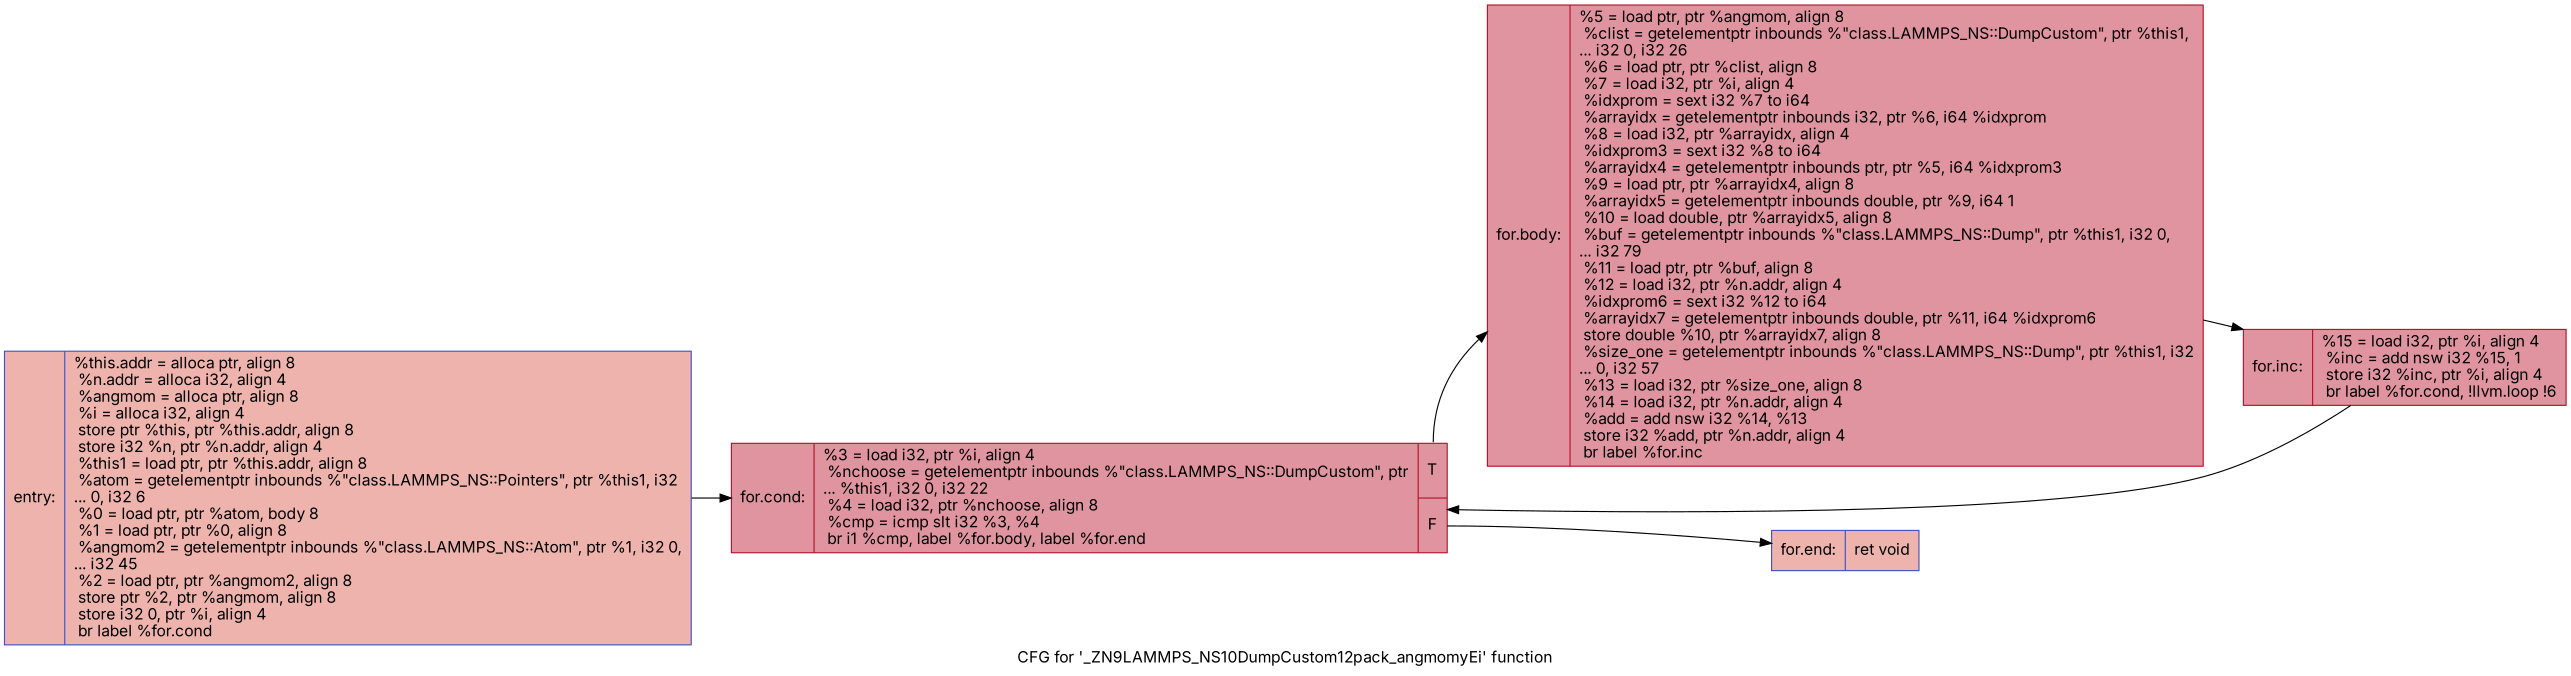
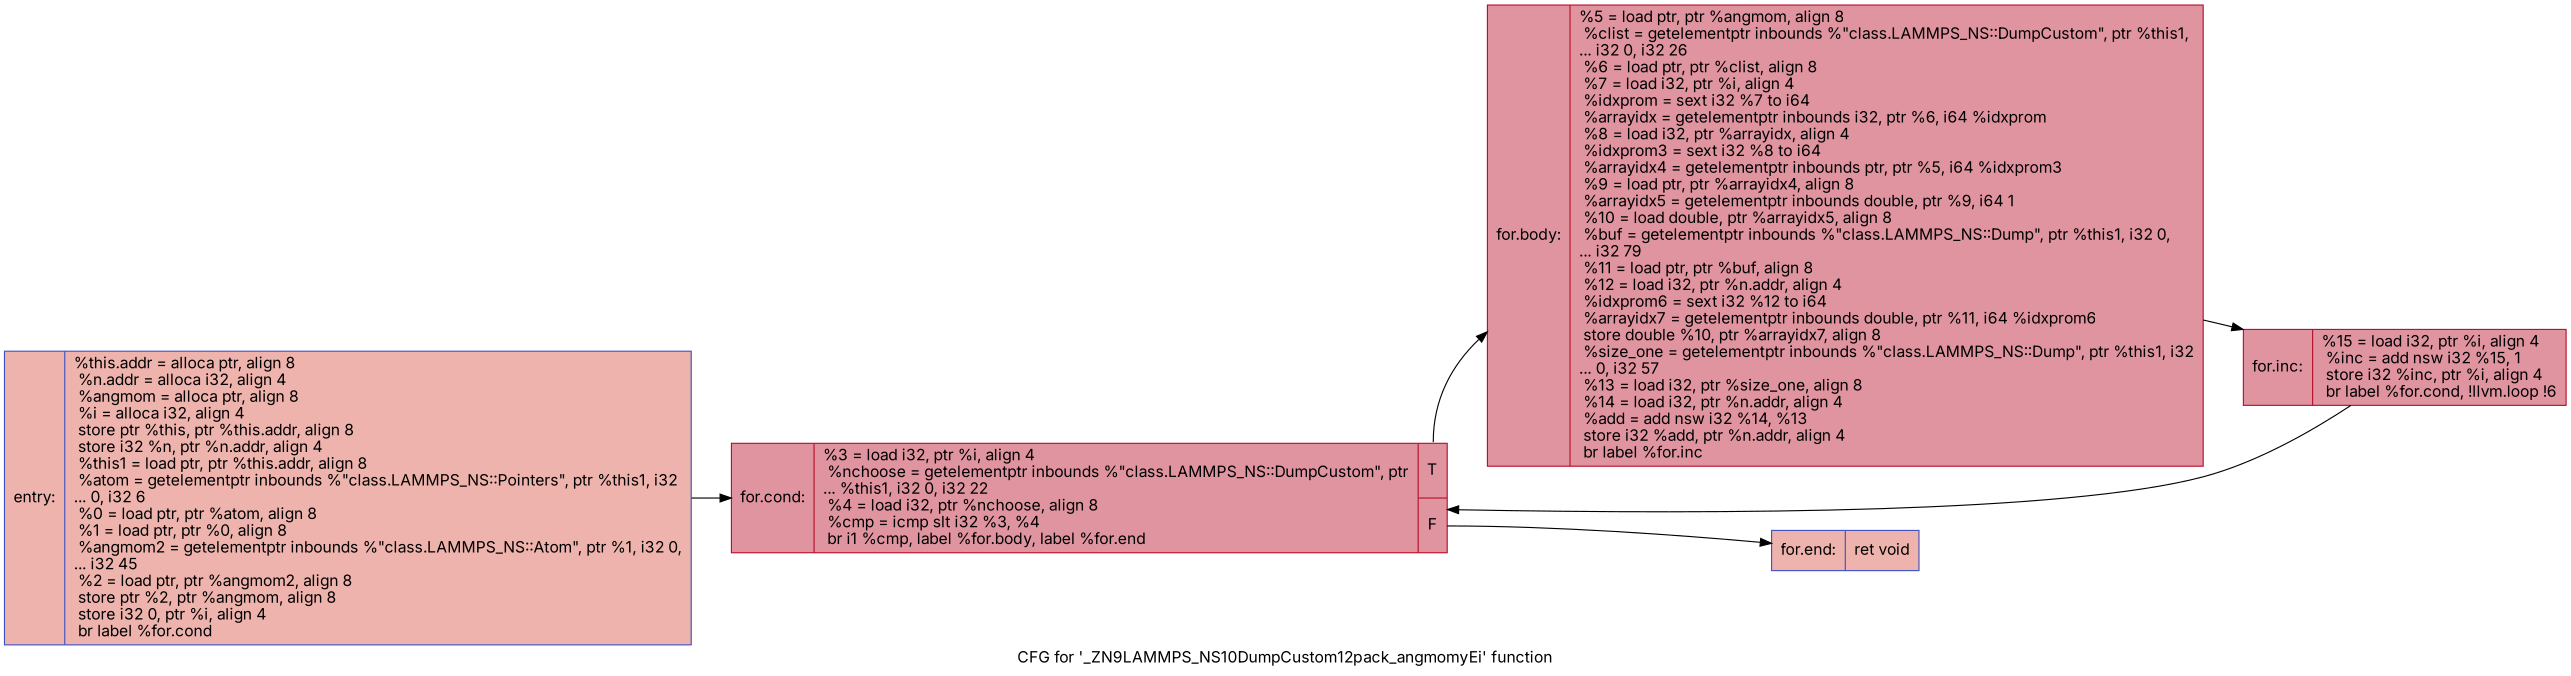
(197, 514) -> (196, 514)
